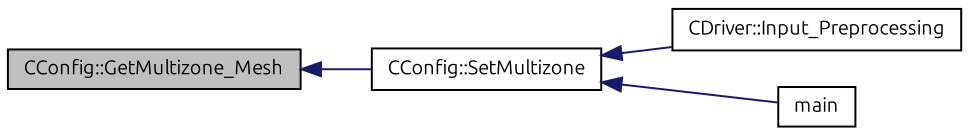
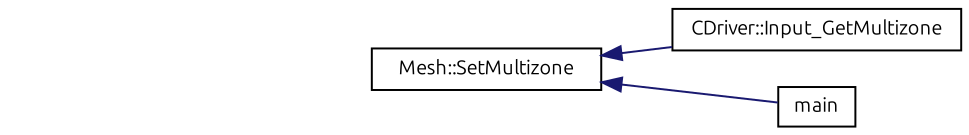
(817, 30) -> (817, 30)
(154, 69) -> none
(487, 69) -> (487, 69)
